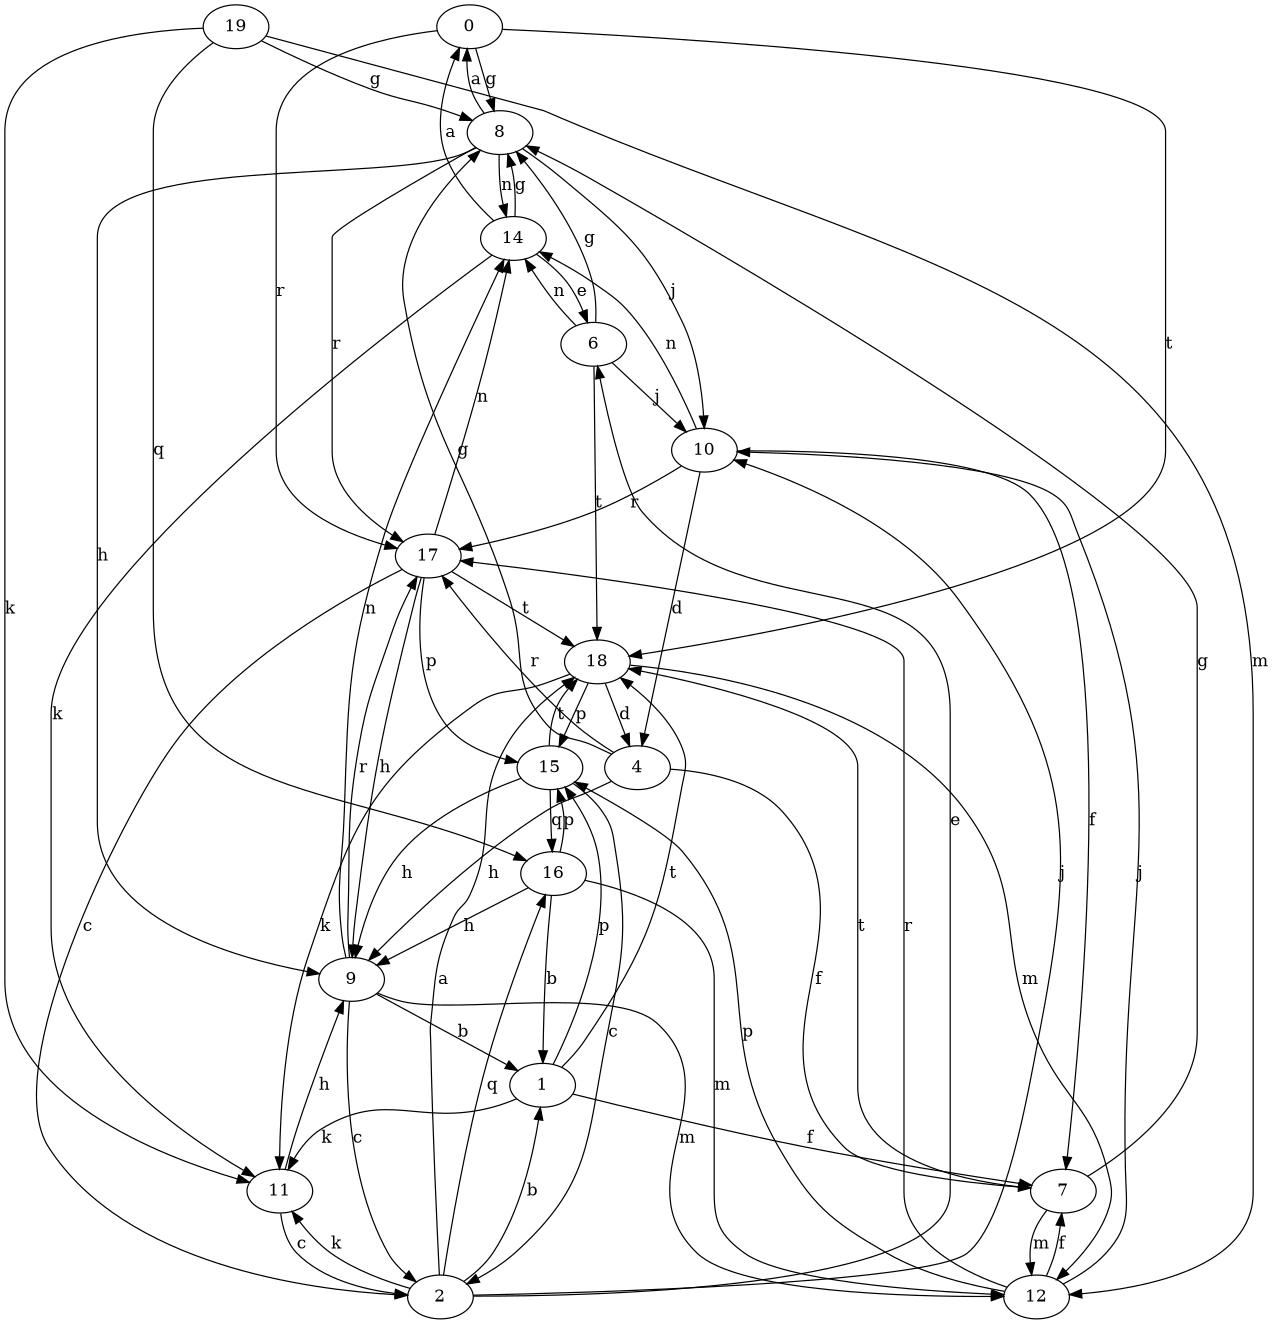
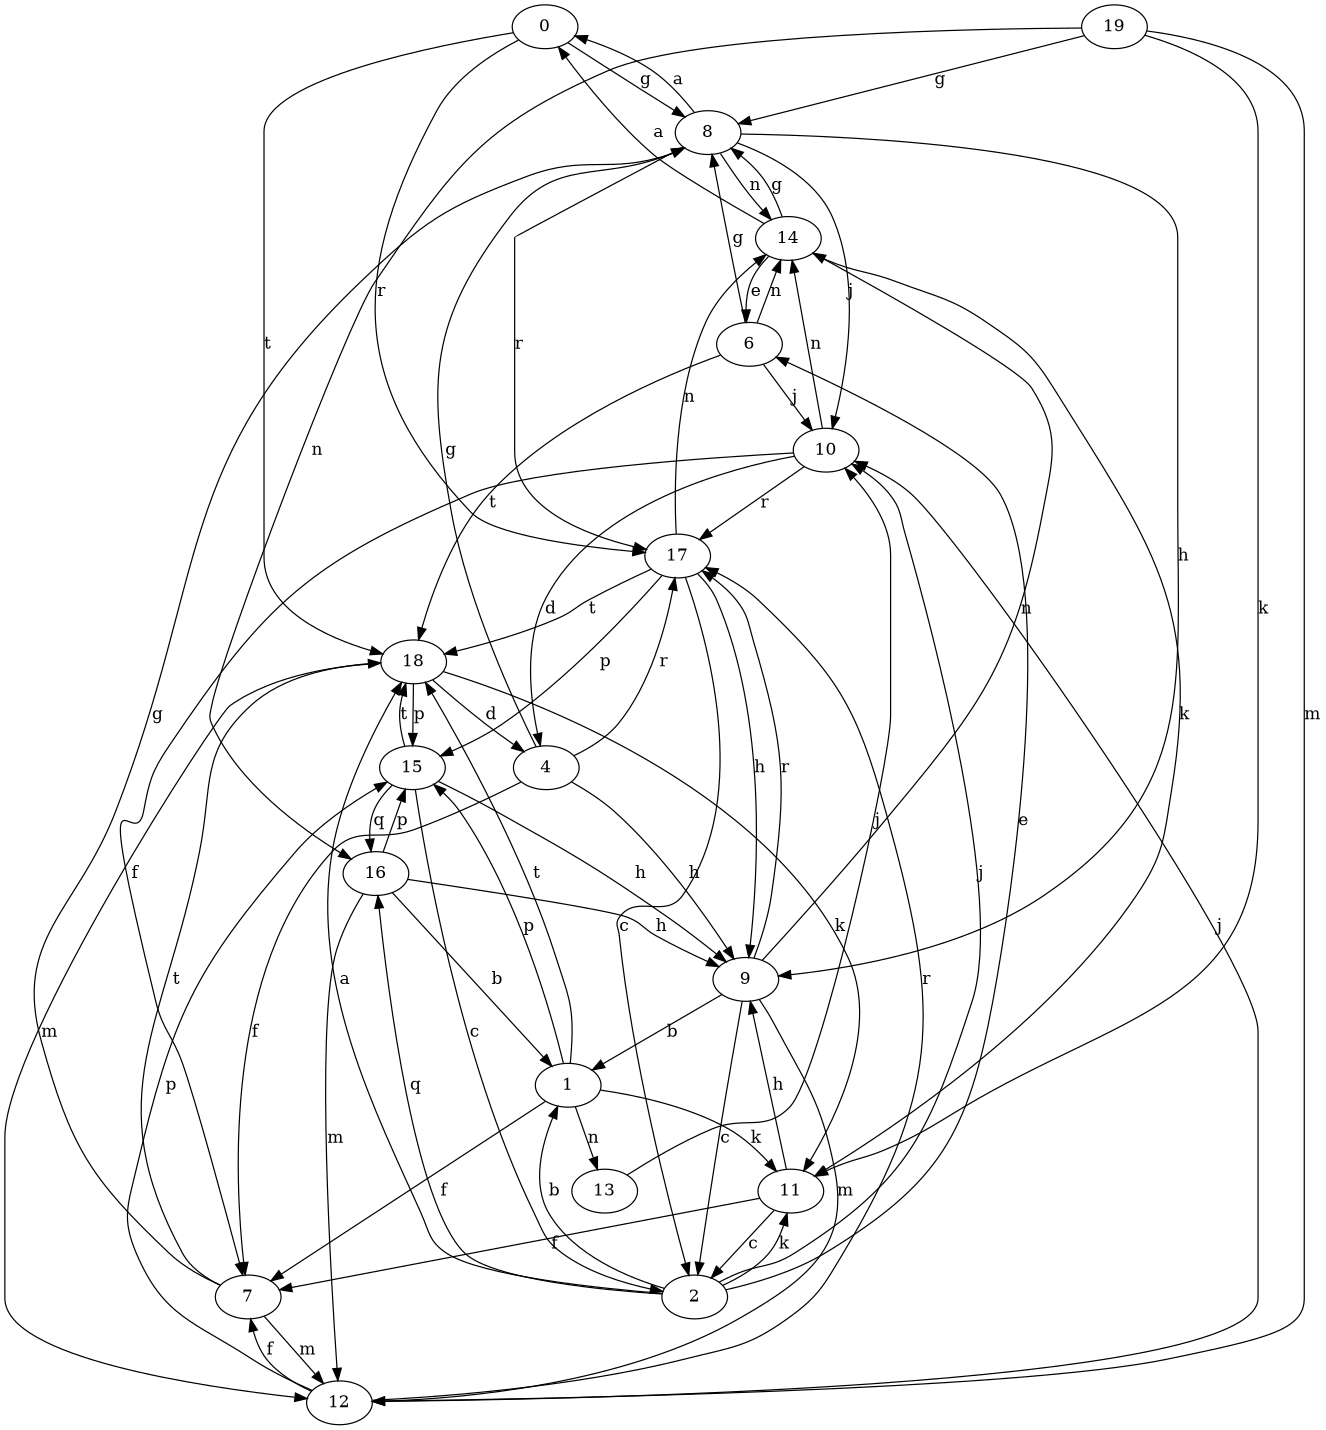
(159, 450) -> (318, 450)
none -> (605, 1191)
none -> (526, 1243)
